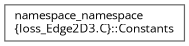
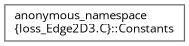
(95, 23) -> (95, 23)
